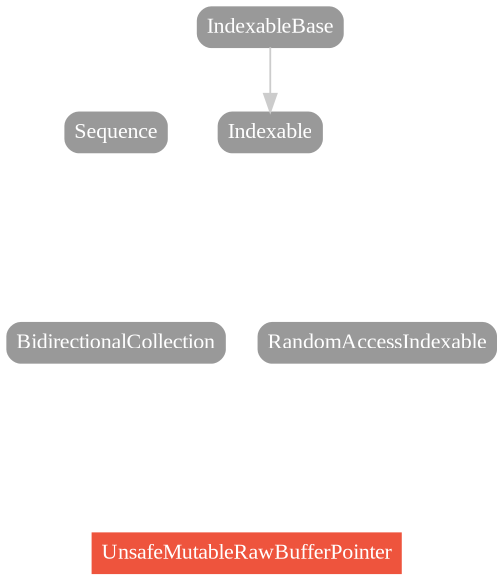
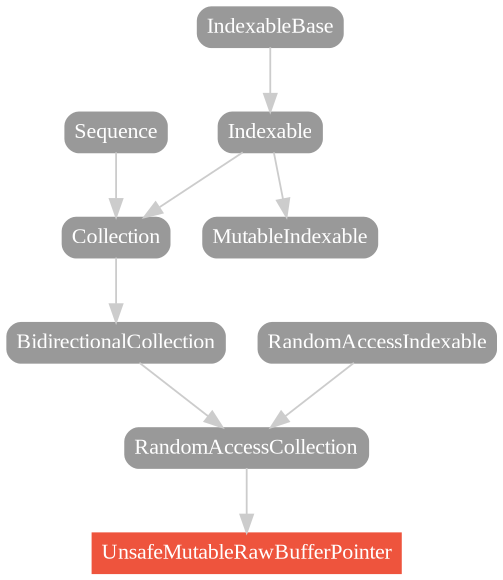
none -> (116, 238)
none -> (290, 238)
none -> (247, 448)
